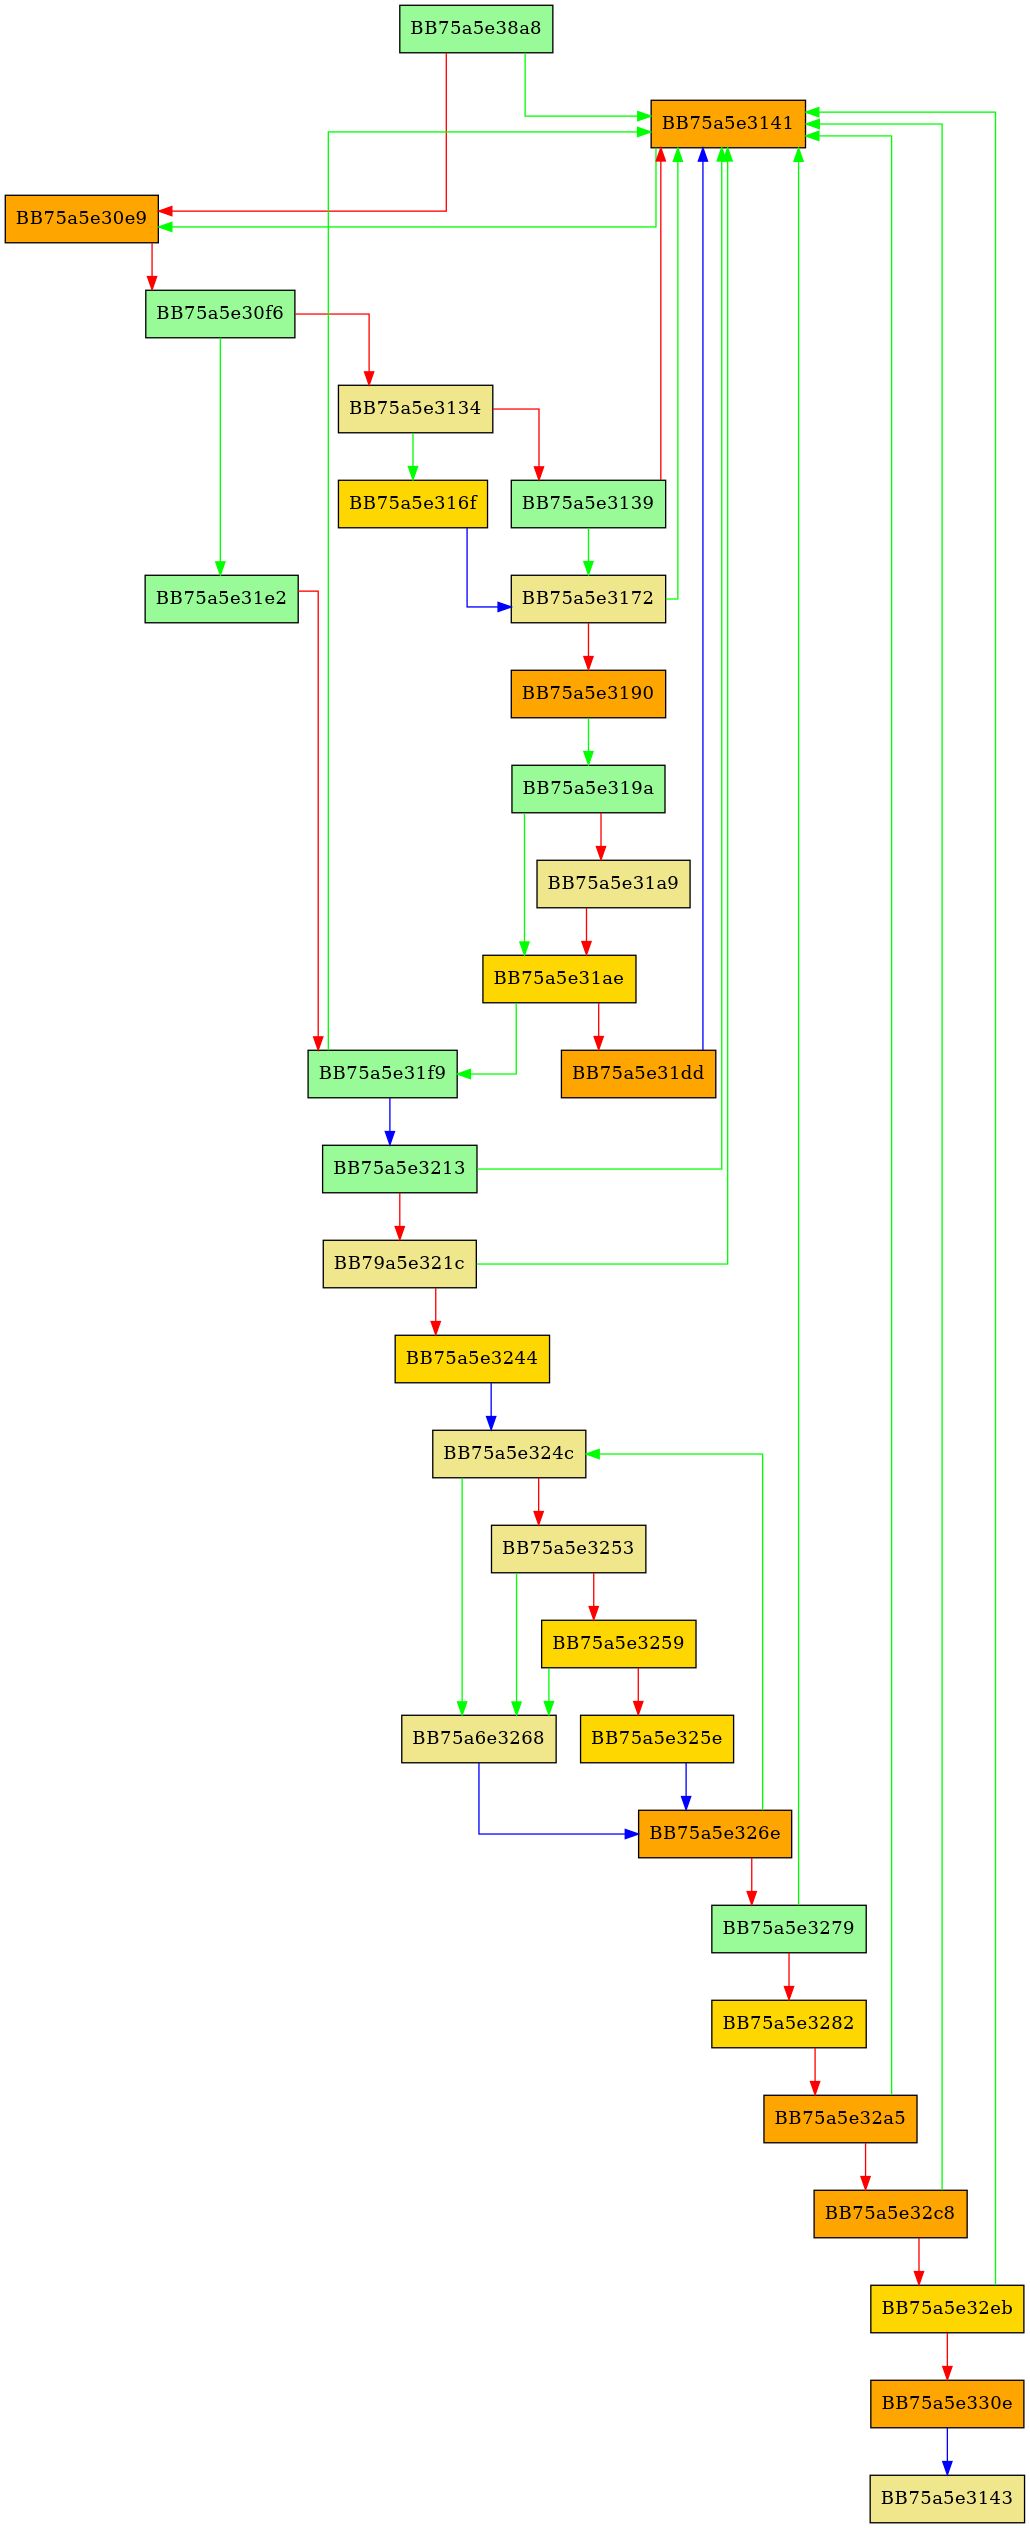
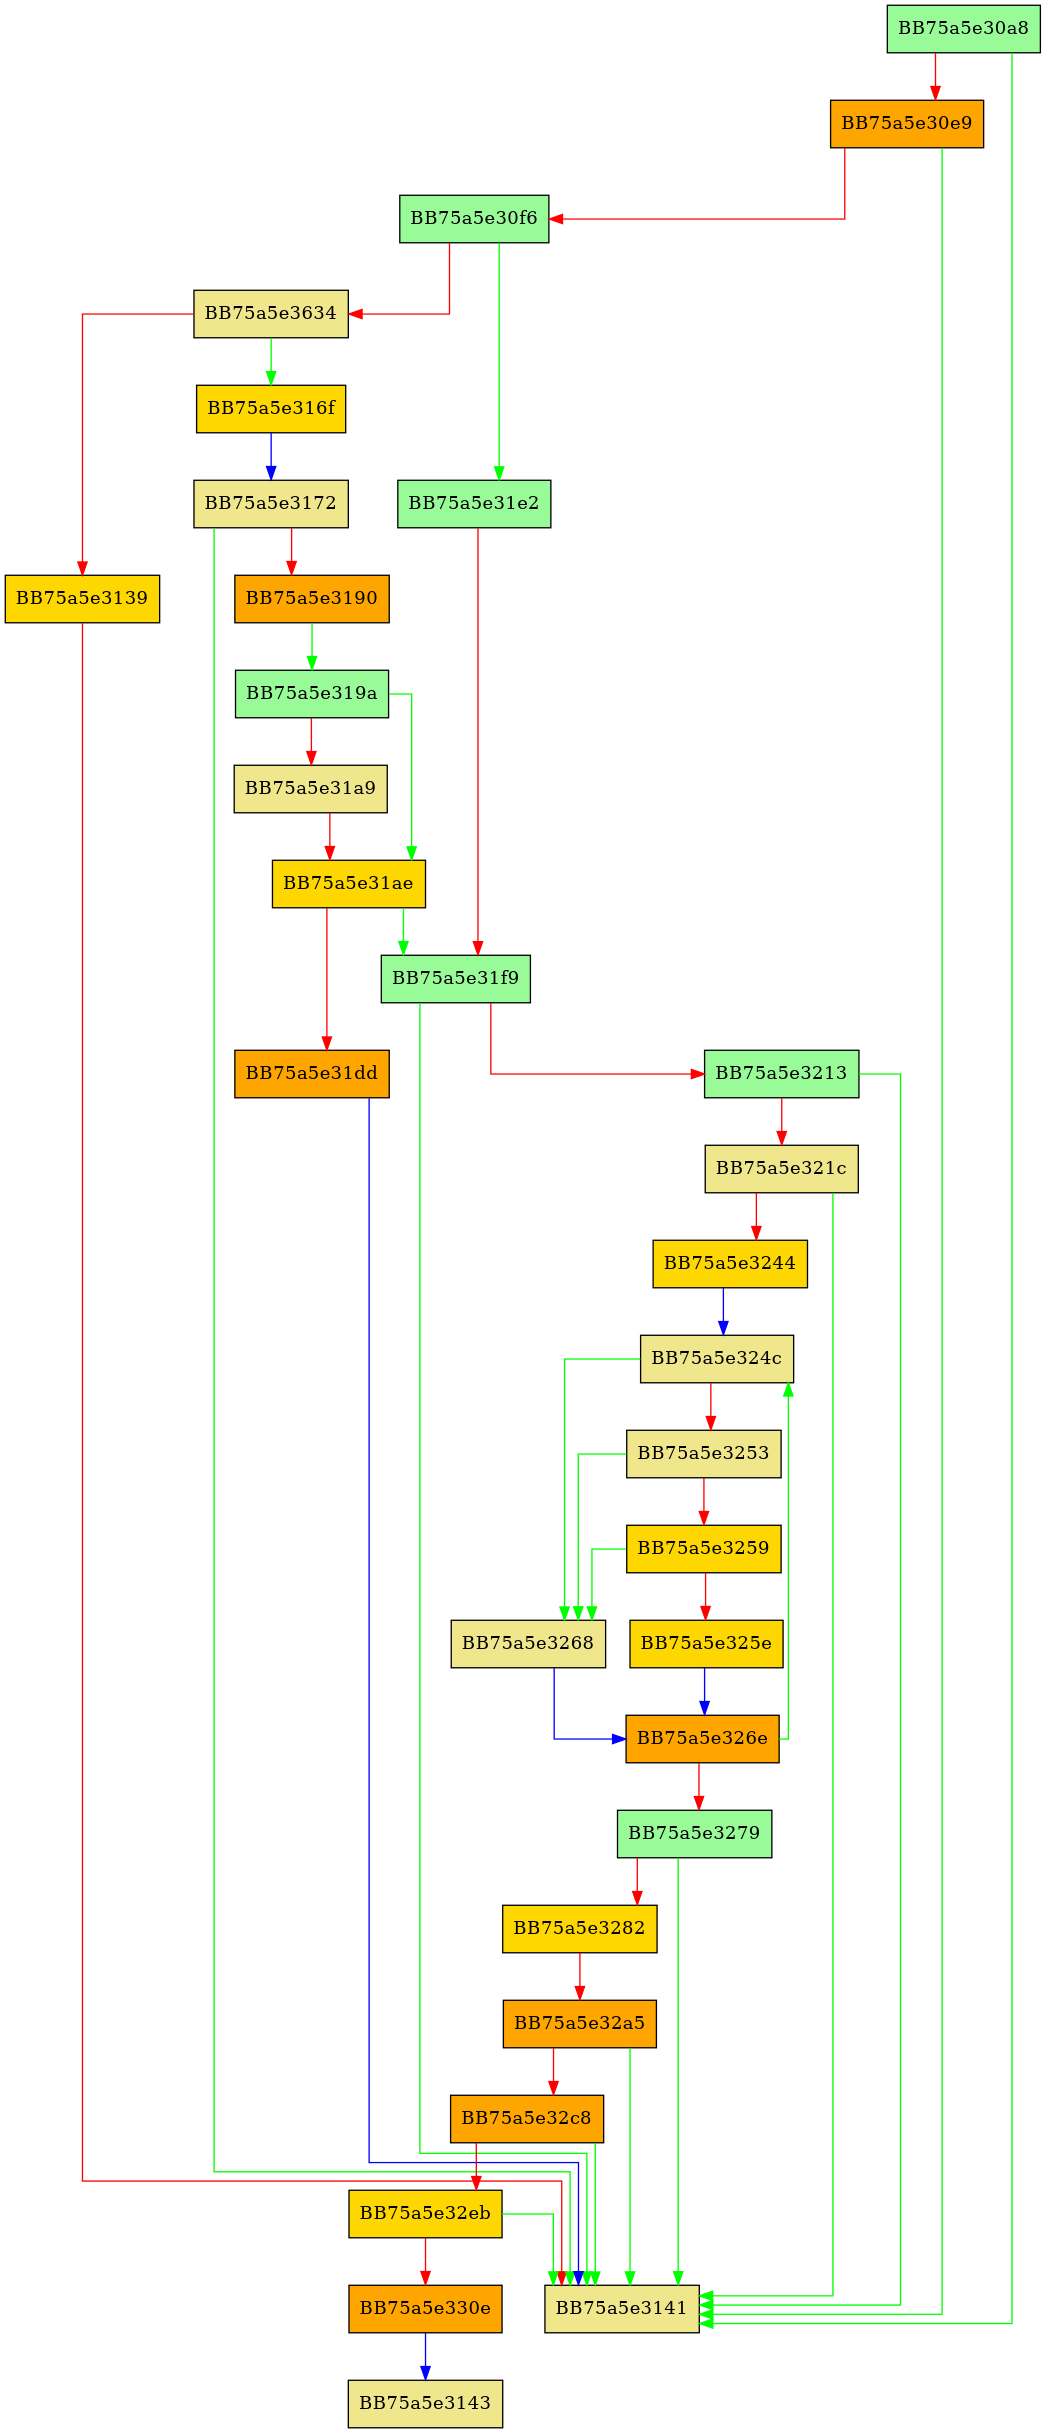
(476, 29) -> (964, 29)
(728, 124) -> (622, 2309)
(453, 227) -> (942, 1346)
(416, 409) -> (271, 314)
(588, 504) -> (82, 599)
(588, 545) -> none
(390, 1115) -> (556, 1074)
(400, 1264) -> (782, 1169)
(479, 1739) -> (528, 1644)
